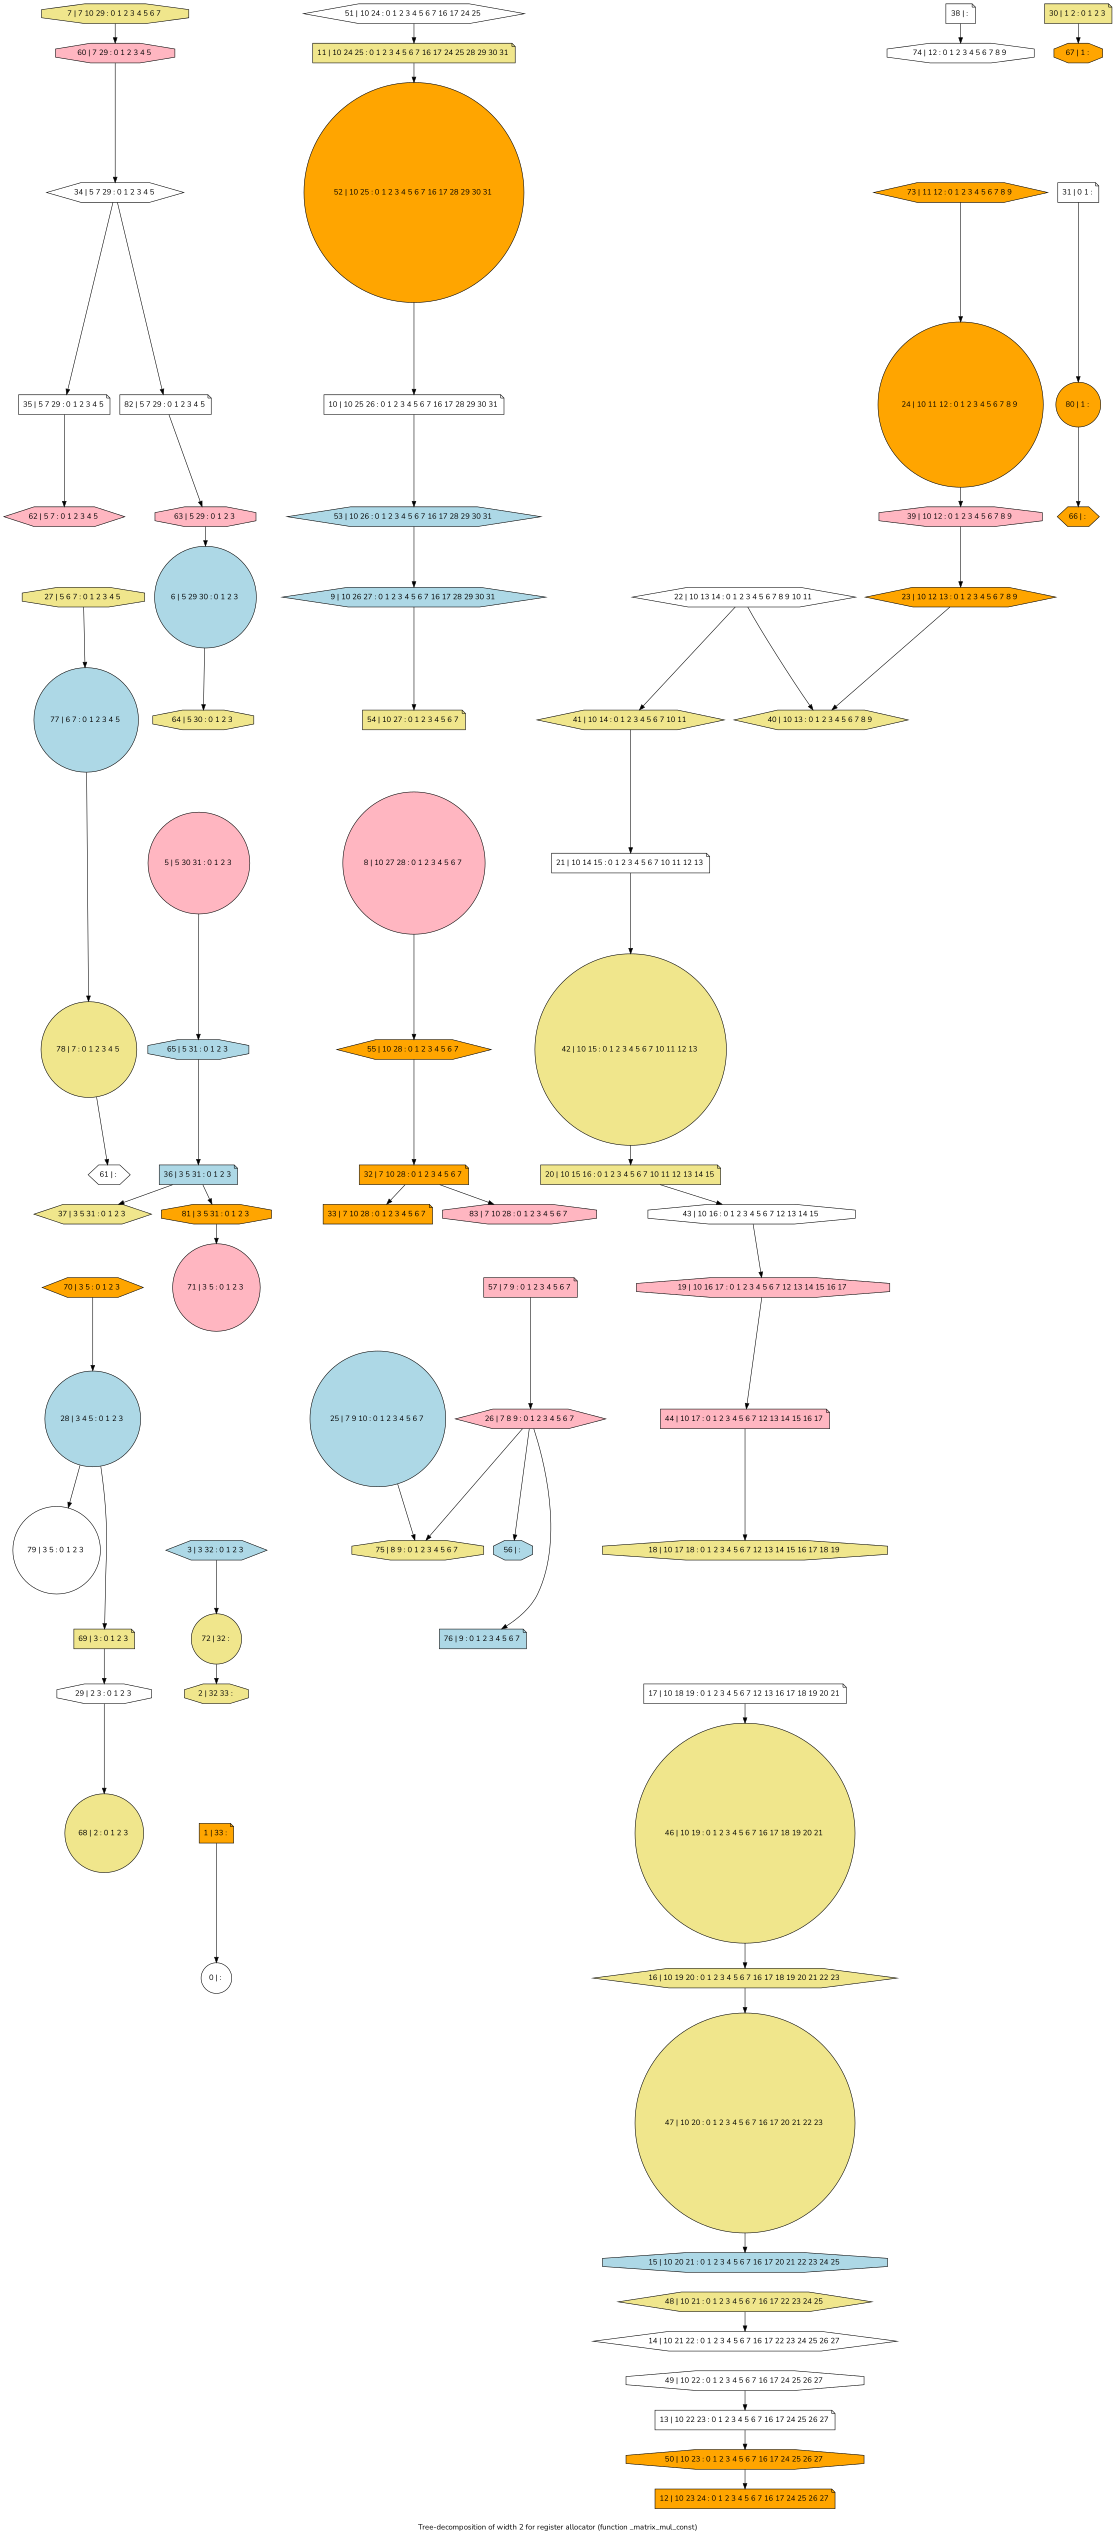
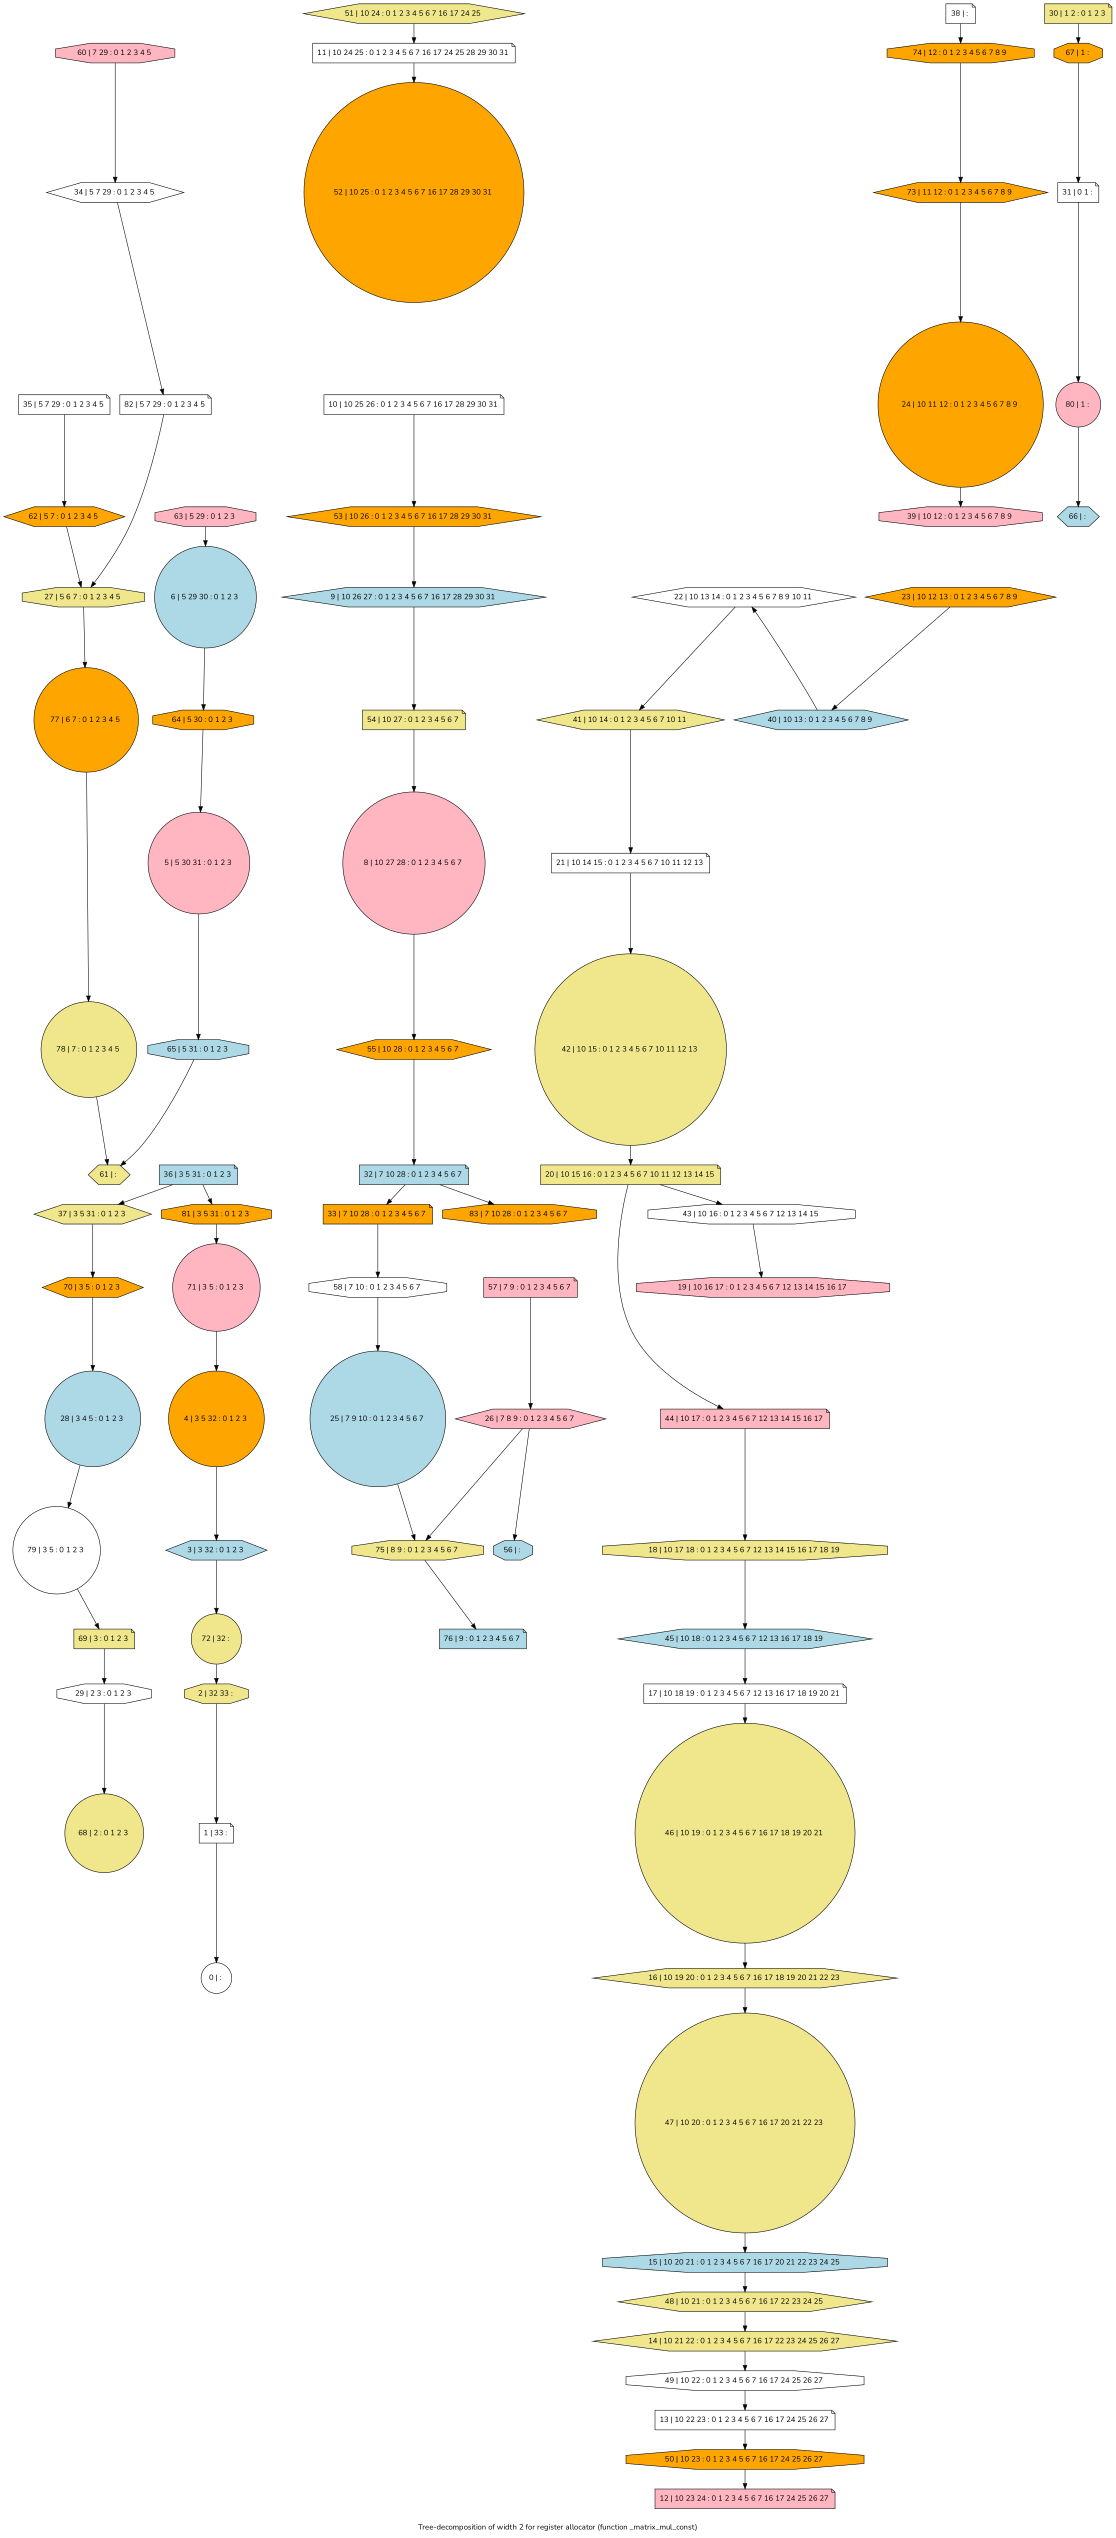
(115, 14) -> none
(414, 14) -> (414, 14)
(414, 53) -> (414, 53)
(961, 53) -> (961, 53)
none -> (961, 120)
none -> (1078, 120)
(90, 296) -> none
(414, 346) -> none
(1078, 405) -> (1078, 405)
(185, 458) -> (139, 503)
(64, 517) -> (64, 517)
(414, 517) -> (414, 517)
(1078, 517) -> (1078, 517)
none -> (73, 554)
(961, 554) -> none
(778, 657) -> (787, 660)
(86, 720) -> (86, 720)
(203, 720) -> (203, 720)
(821, 720) -> (821, 720)
none -> (414, 758)
none -> (202, 768)
(198, 1109) -> (164, 1114)
(109, 1175) -> (109, 1175)
(414, 1175) -> (414, 1175)
(520, 1214) -> (520, 1214)
none -> (93, 1248)
none -> (378, 1288)
(754, 1350) -> (626, 1316)
none -> (216, 1419)
(550, 1534) -> (449, 1592)
(107, 1545) -> (87, 1607)
none -> (745, 1639)
none -> (216, 1761)
(216, 1833) -> (216, 1833)
none -> (745, 2279)
(745, 2341) -> (745, 2341)
none -> (745, 2358)
(745, 2499) -> (745, 2499)
